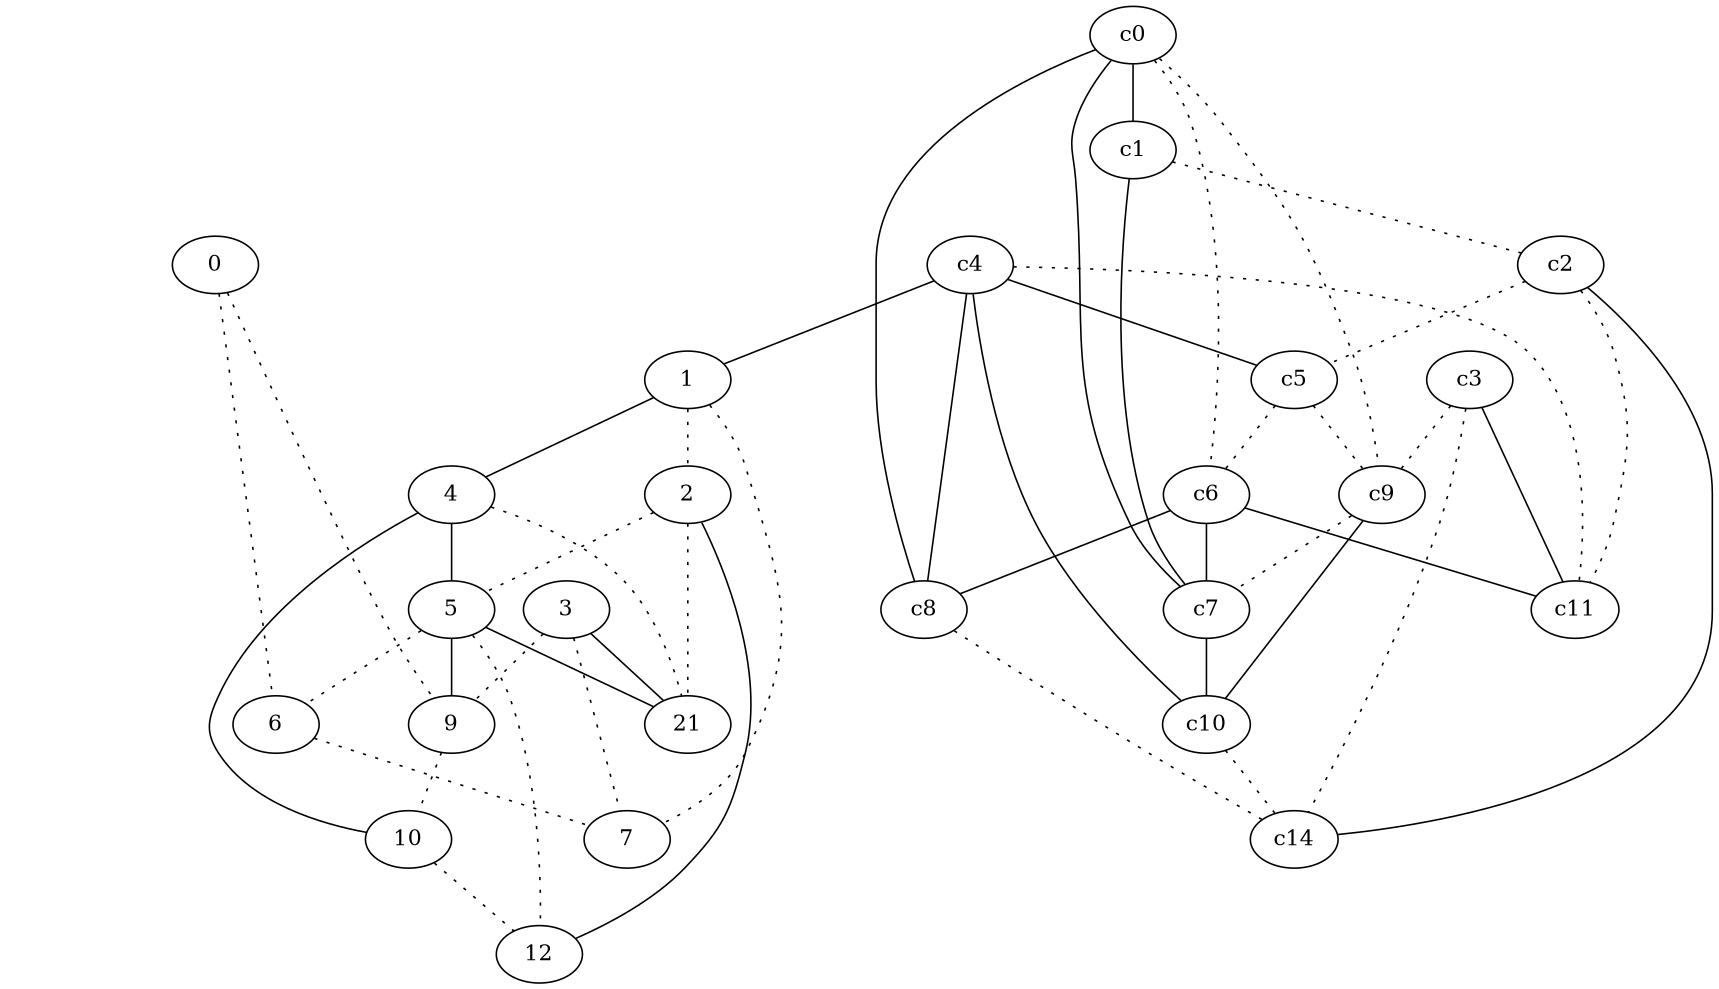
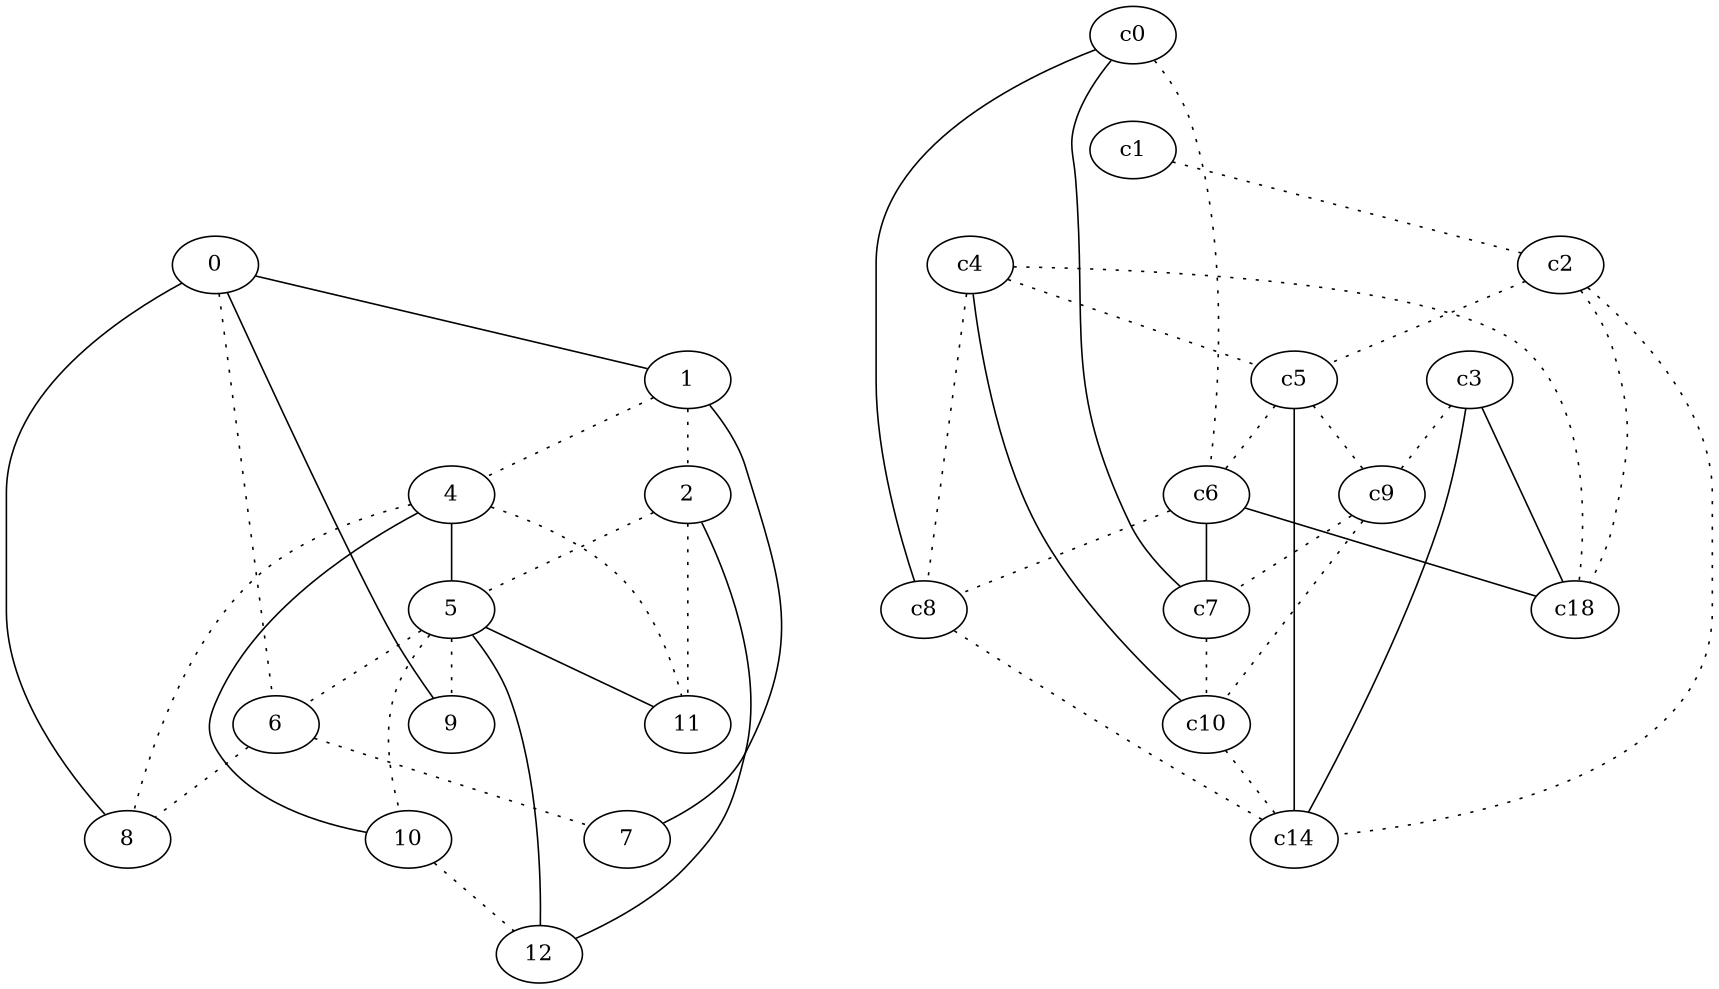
(1133, 93) -> none
(1305, 243) -> none
(829, 322) -> (451, 322)
(1132, 322) -> (1132, 322)
(1124, 388) -> none
(570, 437) -> (570, 437)
(947, 437) -> (947, 437)
(324, 499) -> (324, 499)
(1065, 552) -> (1065, 552)
none -> (1294, 589)
(567, 610) -> none
(1294, 610) -> (1305, 596)
(1575, 610) -> (1575, 610)
(1404, 616) -> (1404, 616)
(781, 630) -> (781, 630)
(1702, 664) -> (1702, 664)
(452, 667) -> (452, 667)
(1206, 667) -> (1206, 667)
(688, 725) -> (688, 725)
(529, 774) -> (529, 774)
(429, 786) -> (390, 718)
none -> (128, 839)
